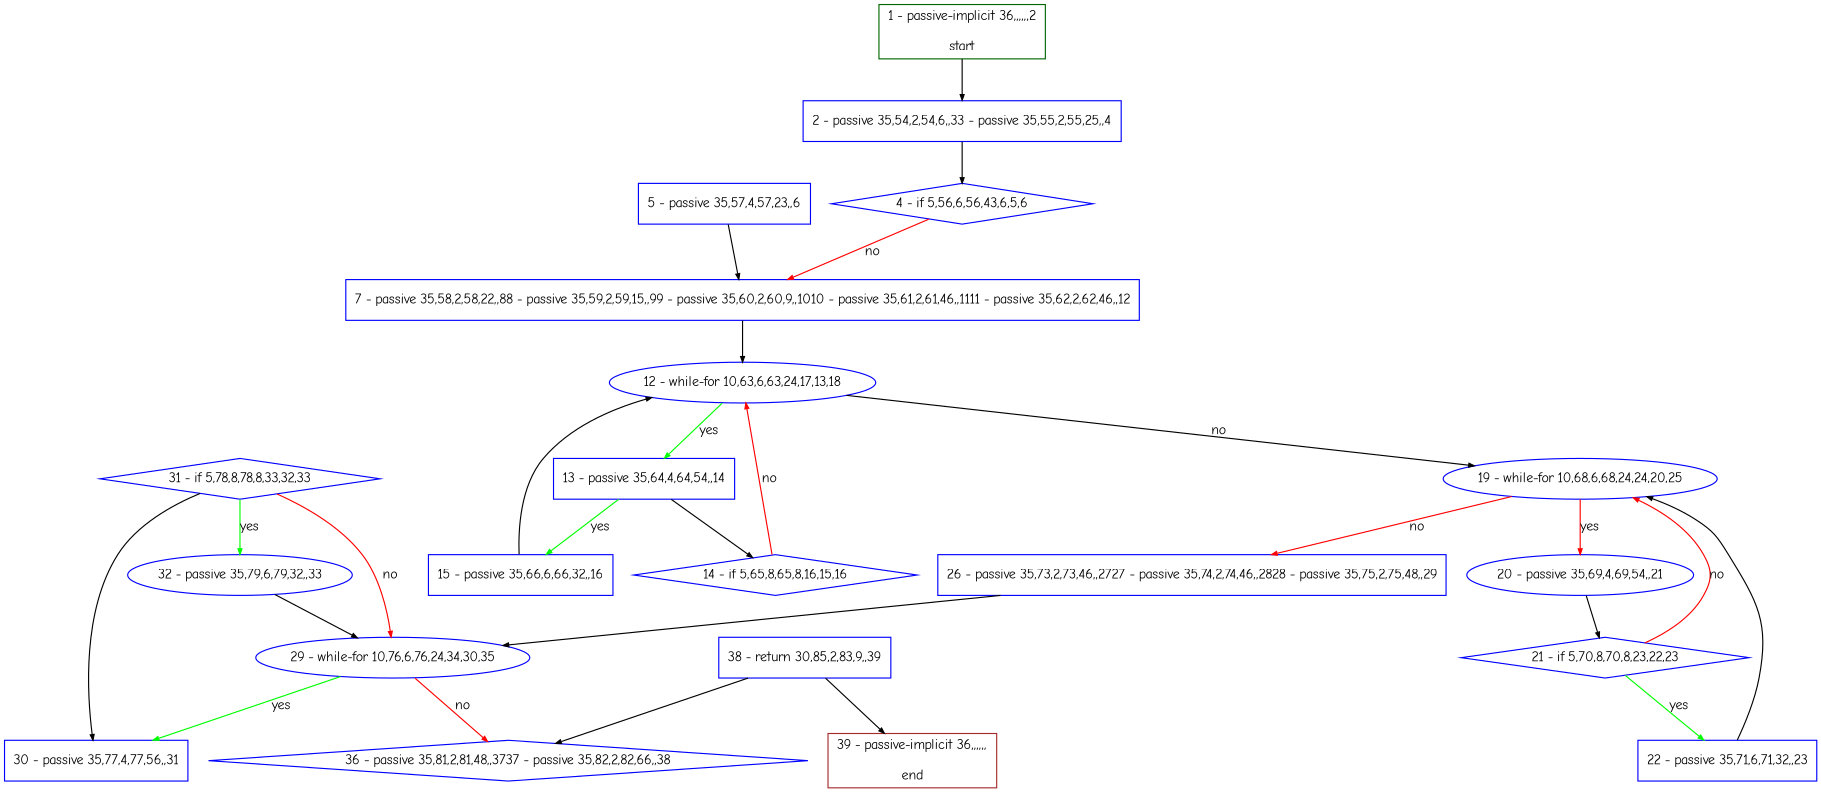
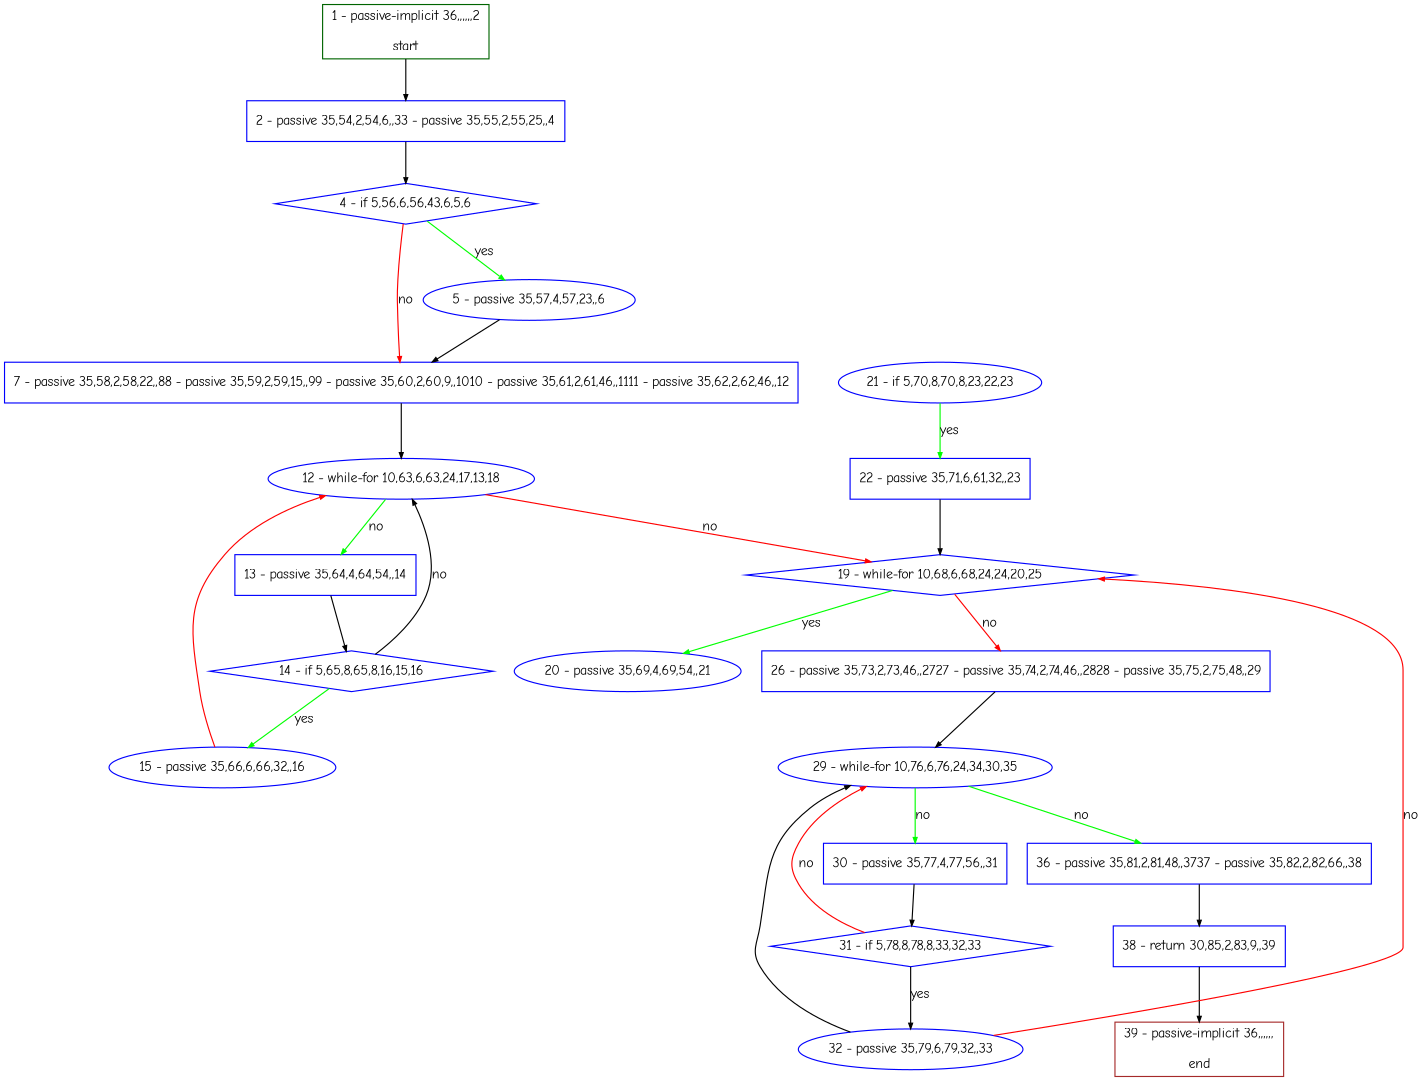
(724, 204) -> (529, 300)
none -> (463, 249)
(1158, 430) -> (675, 528)
(709, 431) -> (376, 527)
(550, 451) -> (200, 593)
(1580, 479) -> (940, 575)
(759, 482) -> (428, 588)
(240, 524) -> (911, 995)
(1580, 524) -> (791, 621)
(585, 525) -> (291, 716)
(1710, 570) -> (1403, 855)
(521, 575) -> (222, 767)
(101, 591) -> (913, 902)
(1592, 614) -> none
(1605, 658) -> (940, 383)
(281, 706) -> (923, 816)
(449, 708) -> (1052, 814)
(655, 710) -> (1199, 902)
(508, 761) -> (1199, 864)
(1727, 761) -> (940, 479)
